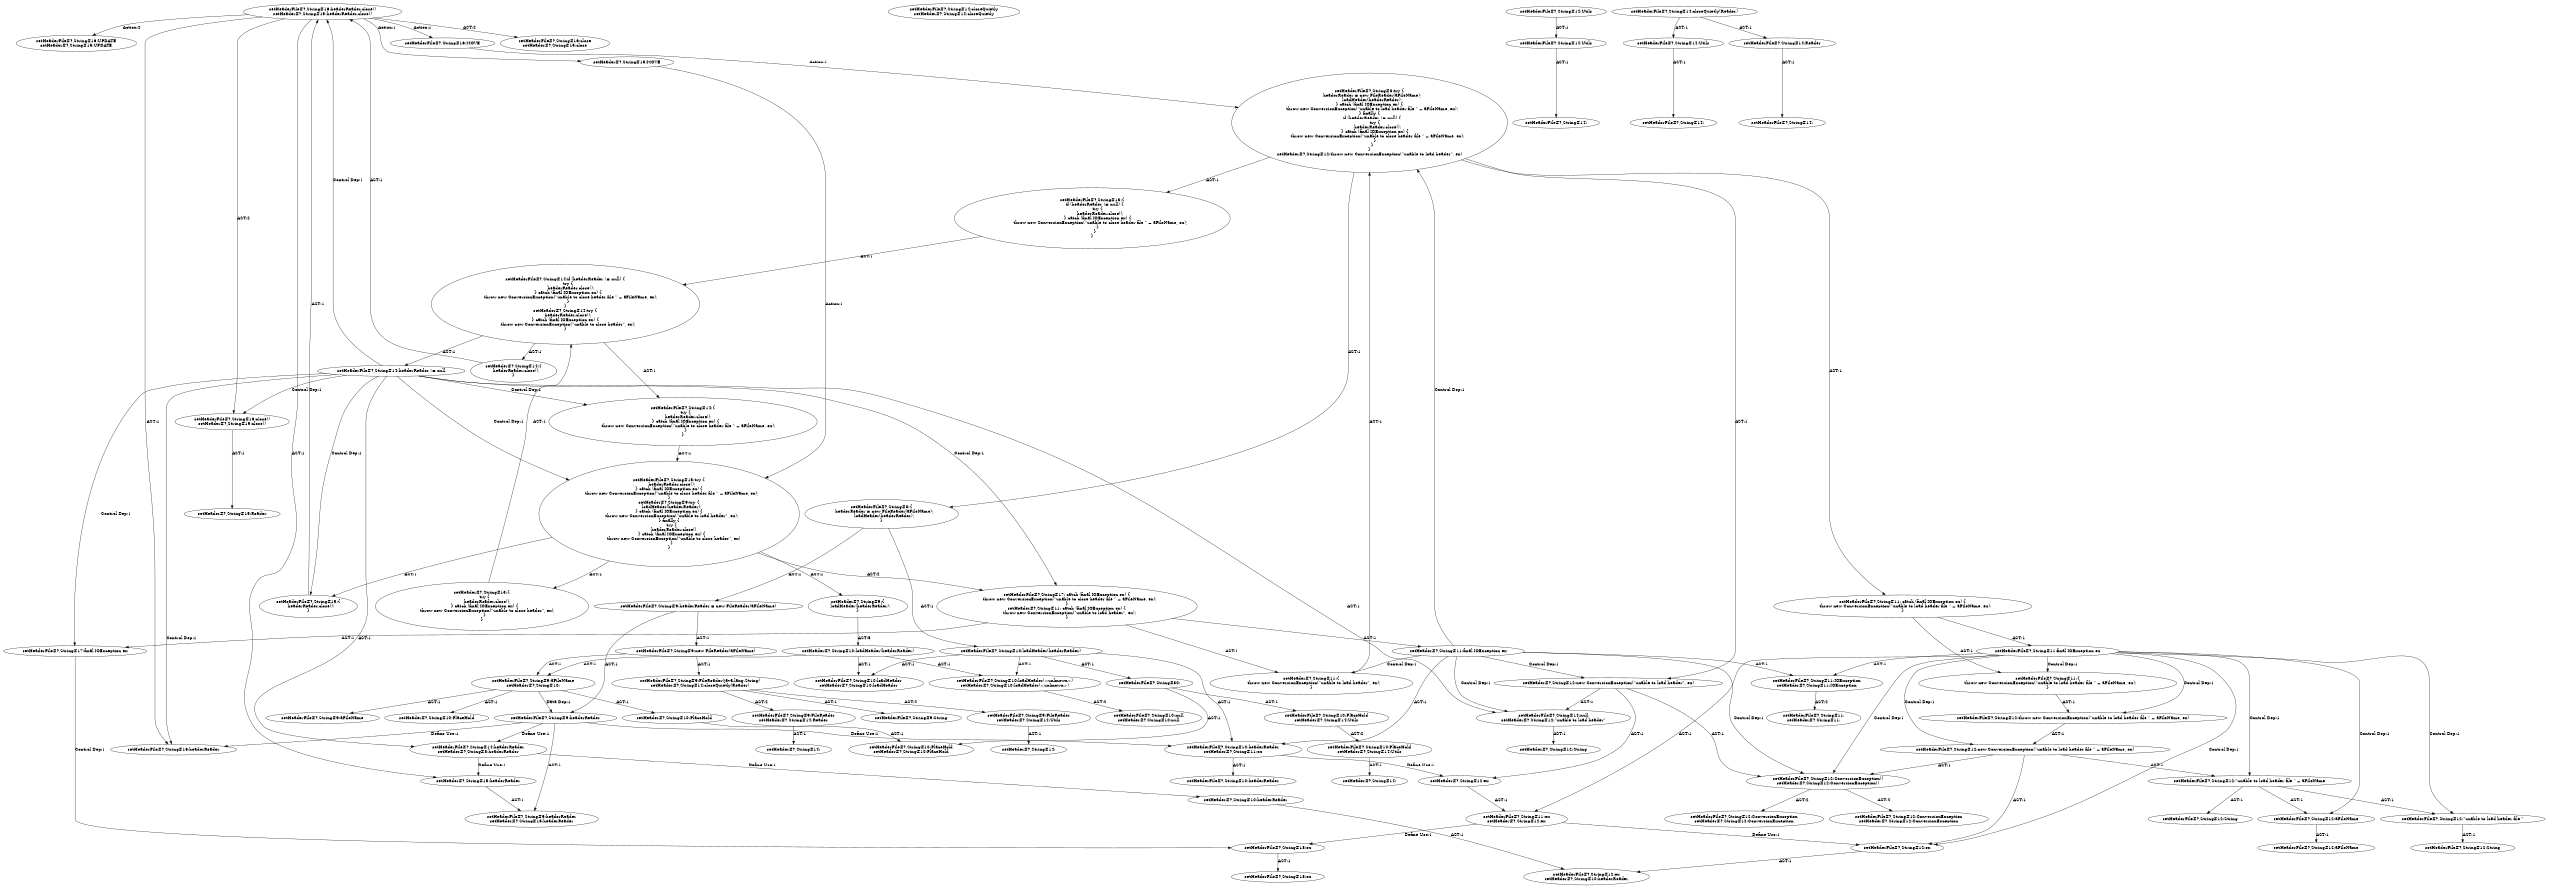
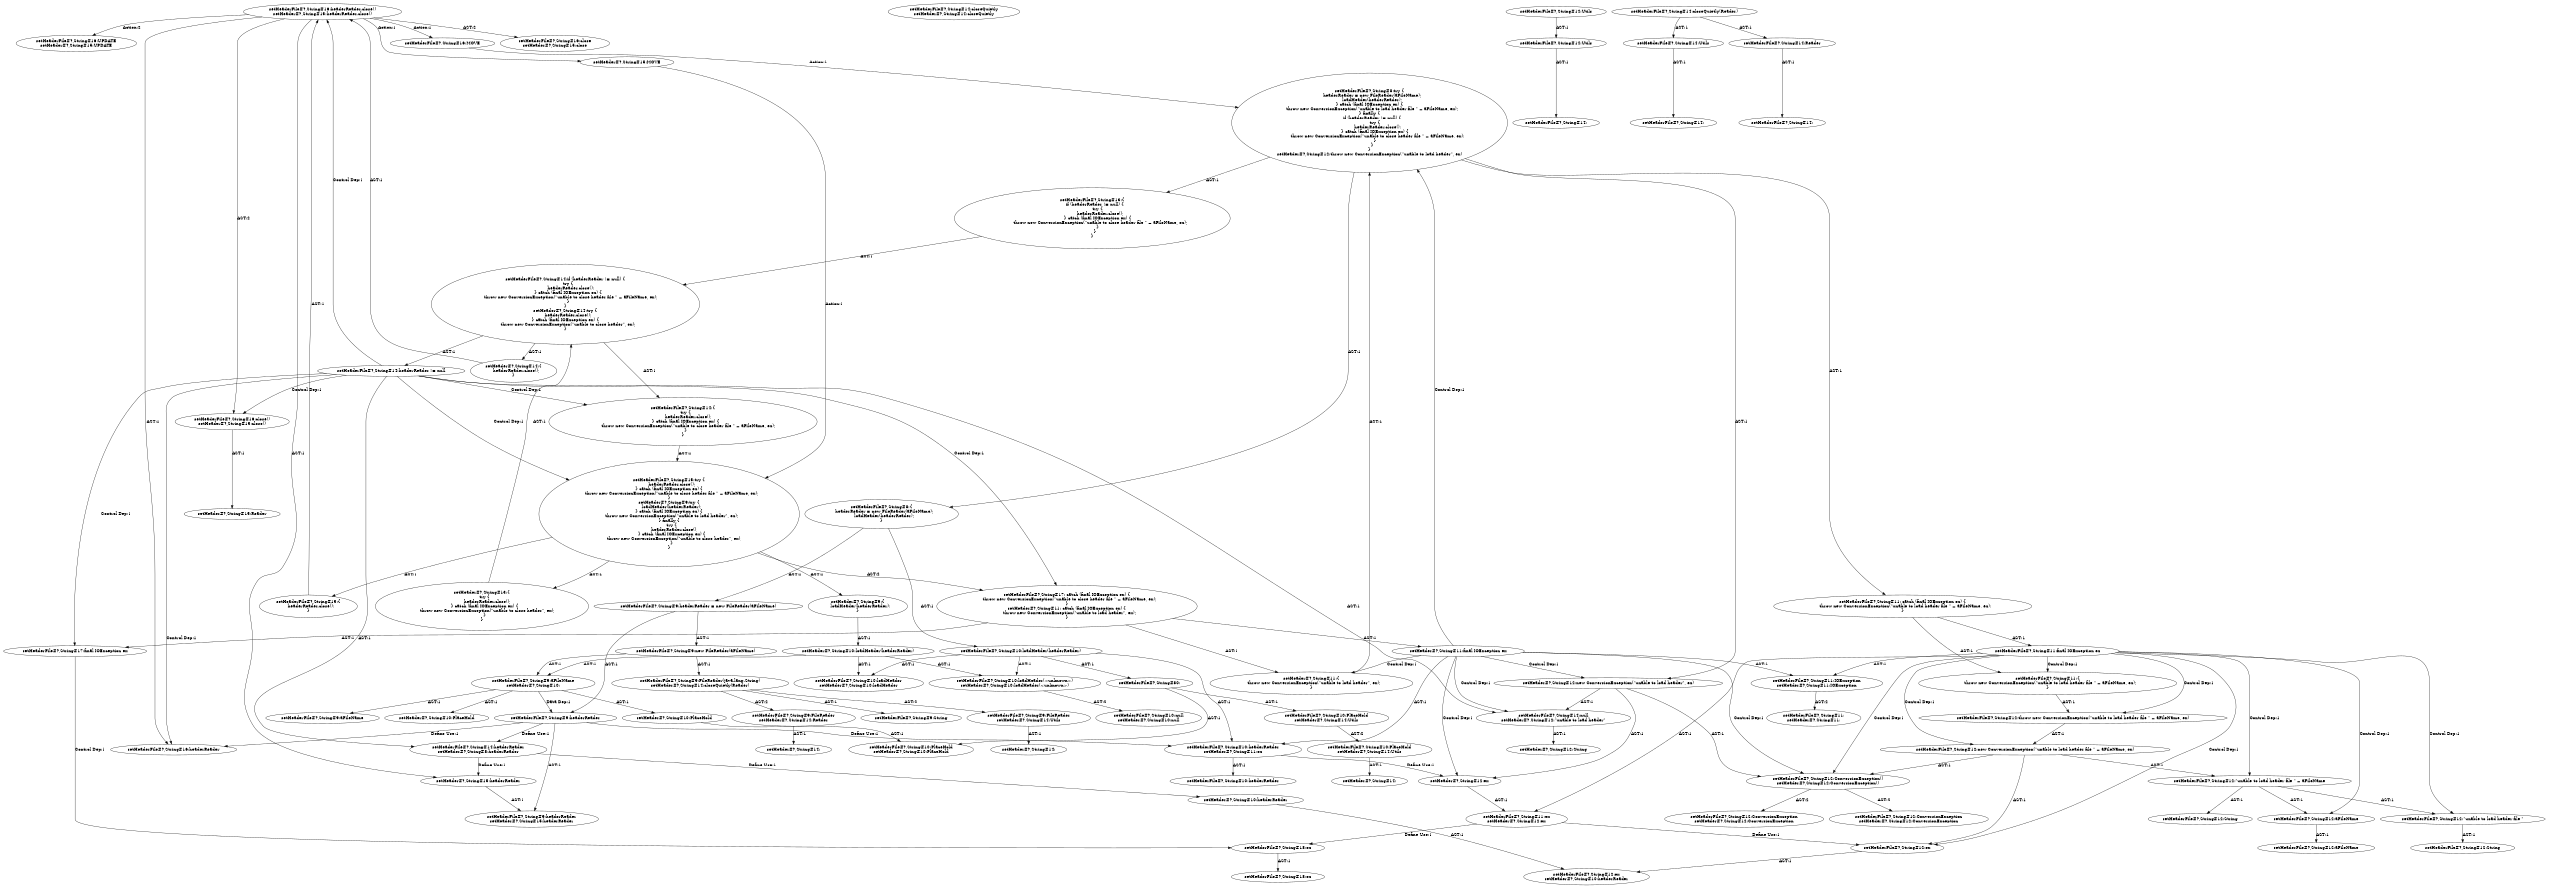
(325, 476) -> none
(865, 638) -> (865, 638)
none -> (1442, 715)
